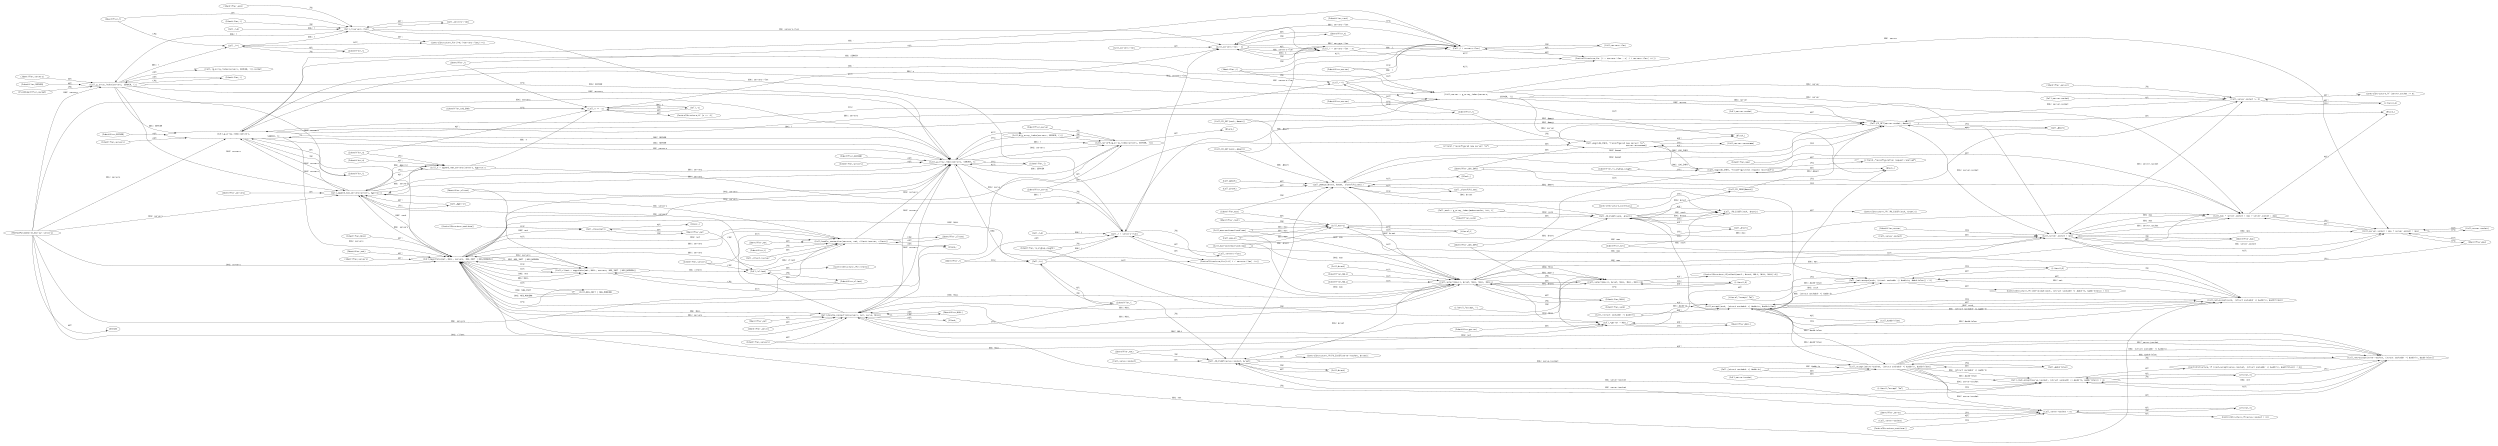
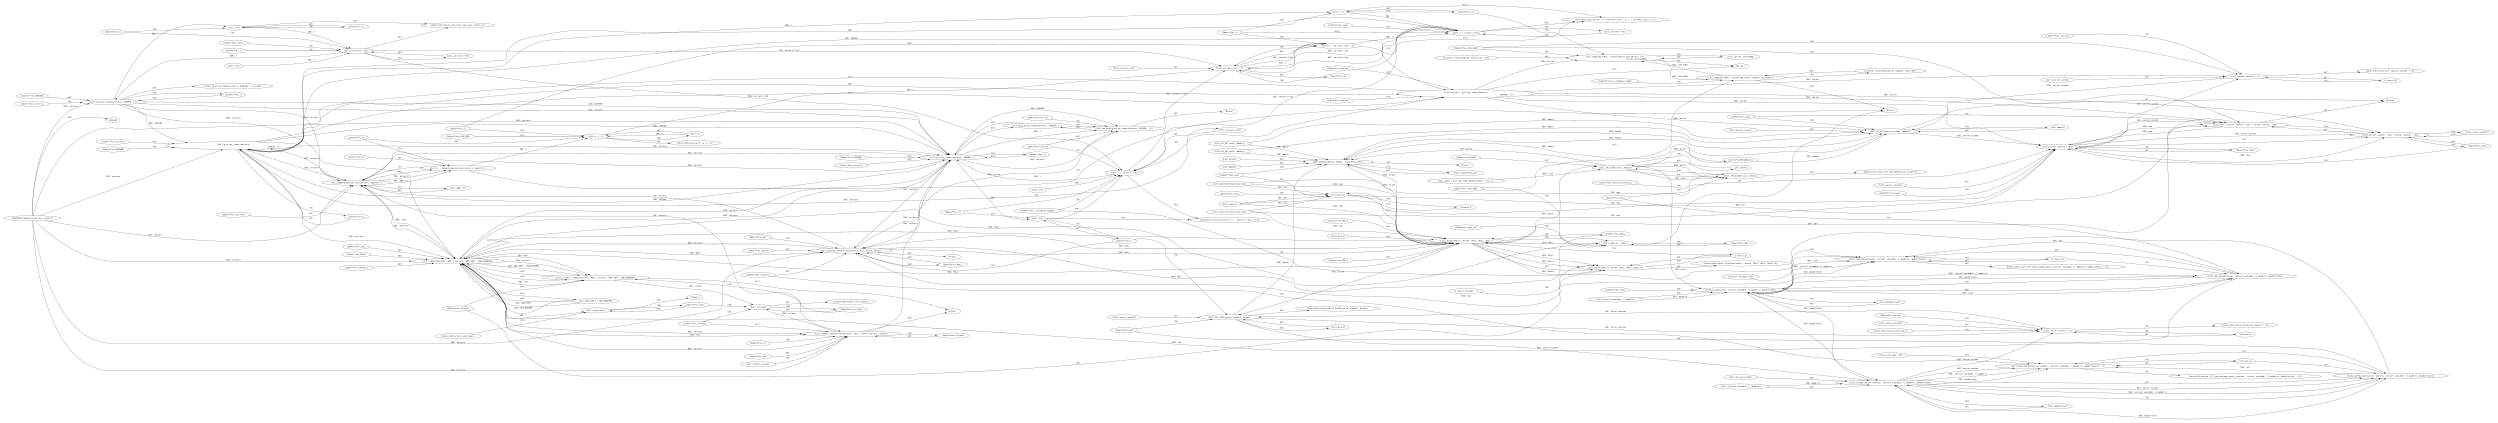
(32, 92) -> none
none -> (1396, 188)
(523, 230) -> (523, 315)
(458, 335) -> (458, 342)
